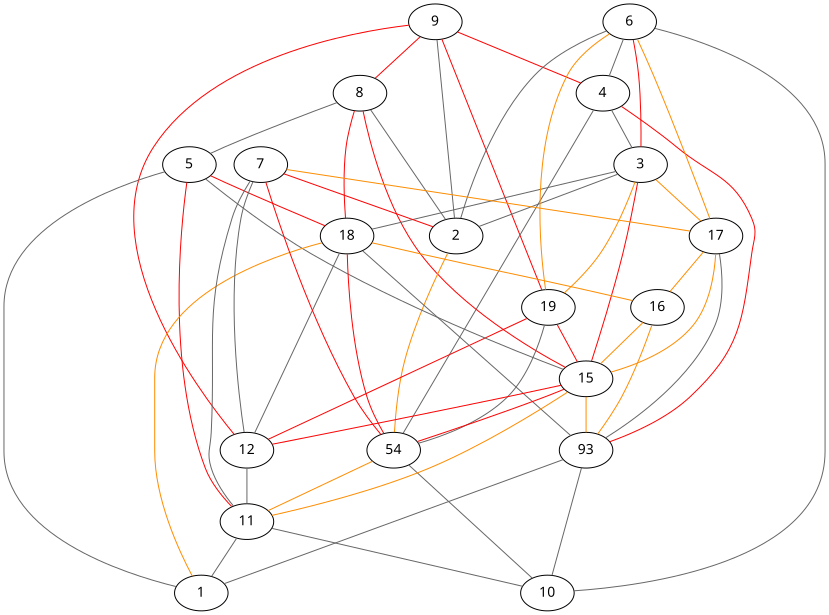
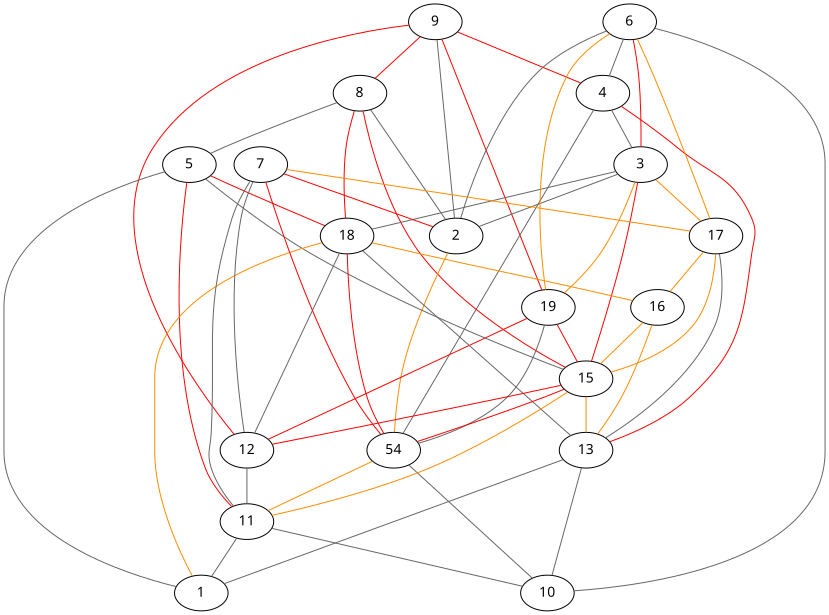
(586, 450) -> (586, 450)
